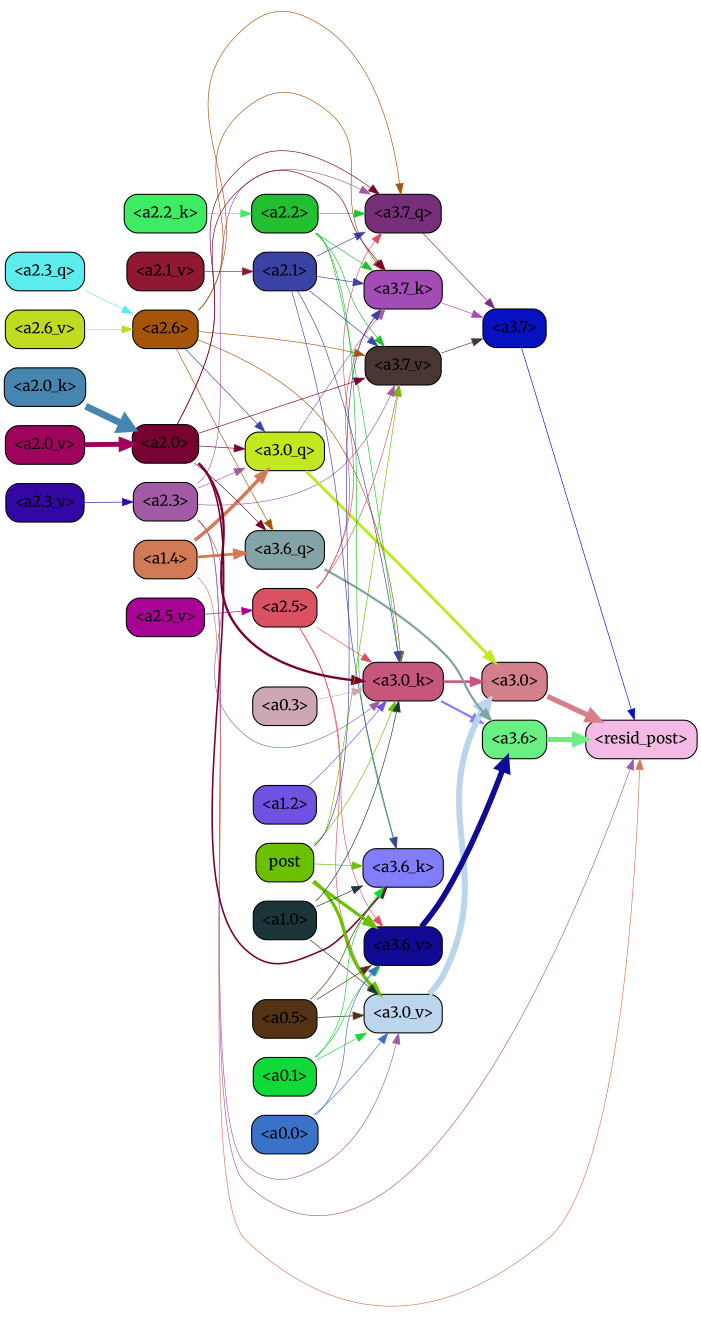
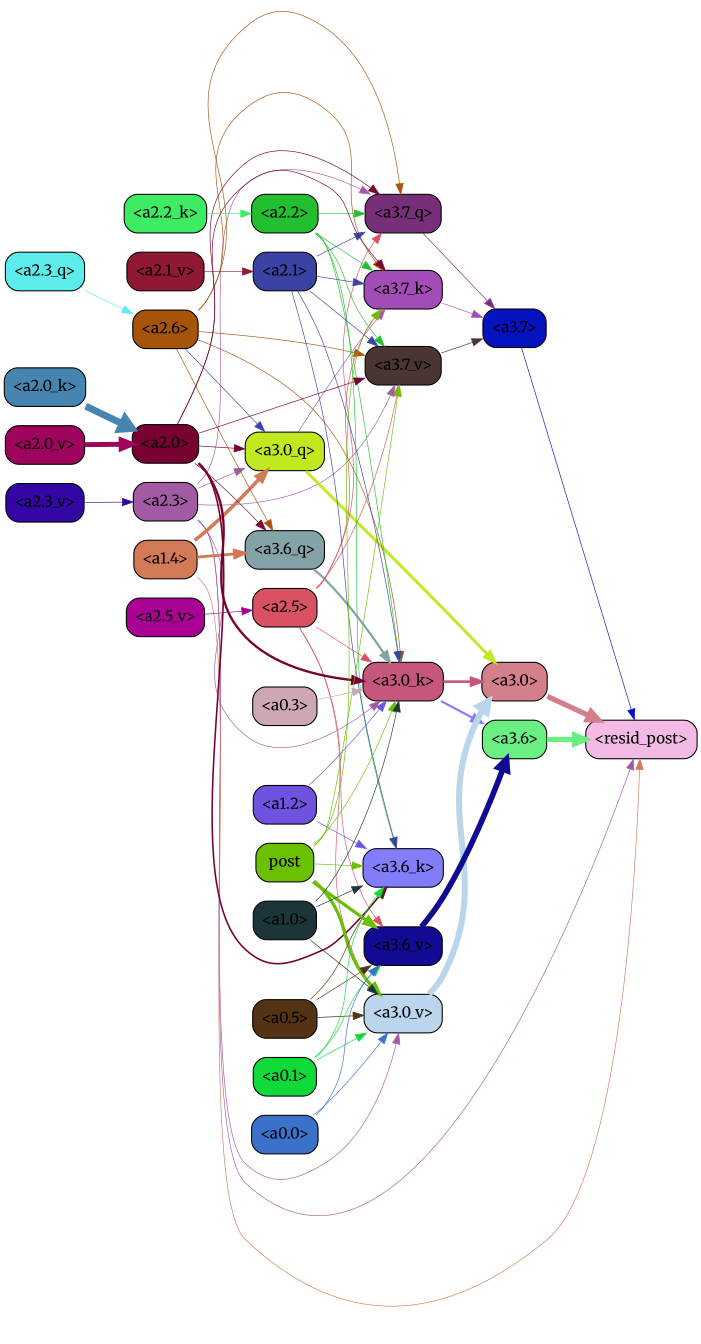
(45, 329) -> none
(348, 583) -> (348, 583)
(416, 628) -> (339, 594)
none -> (337, 832)
